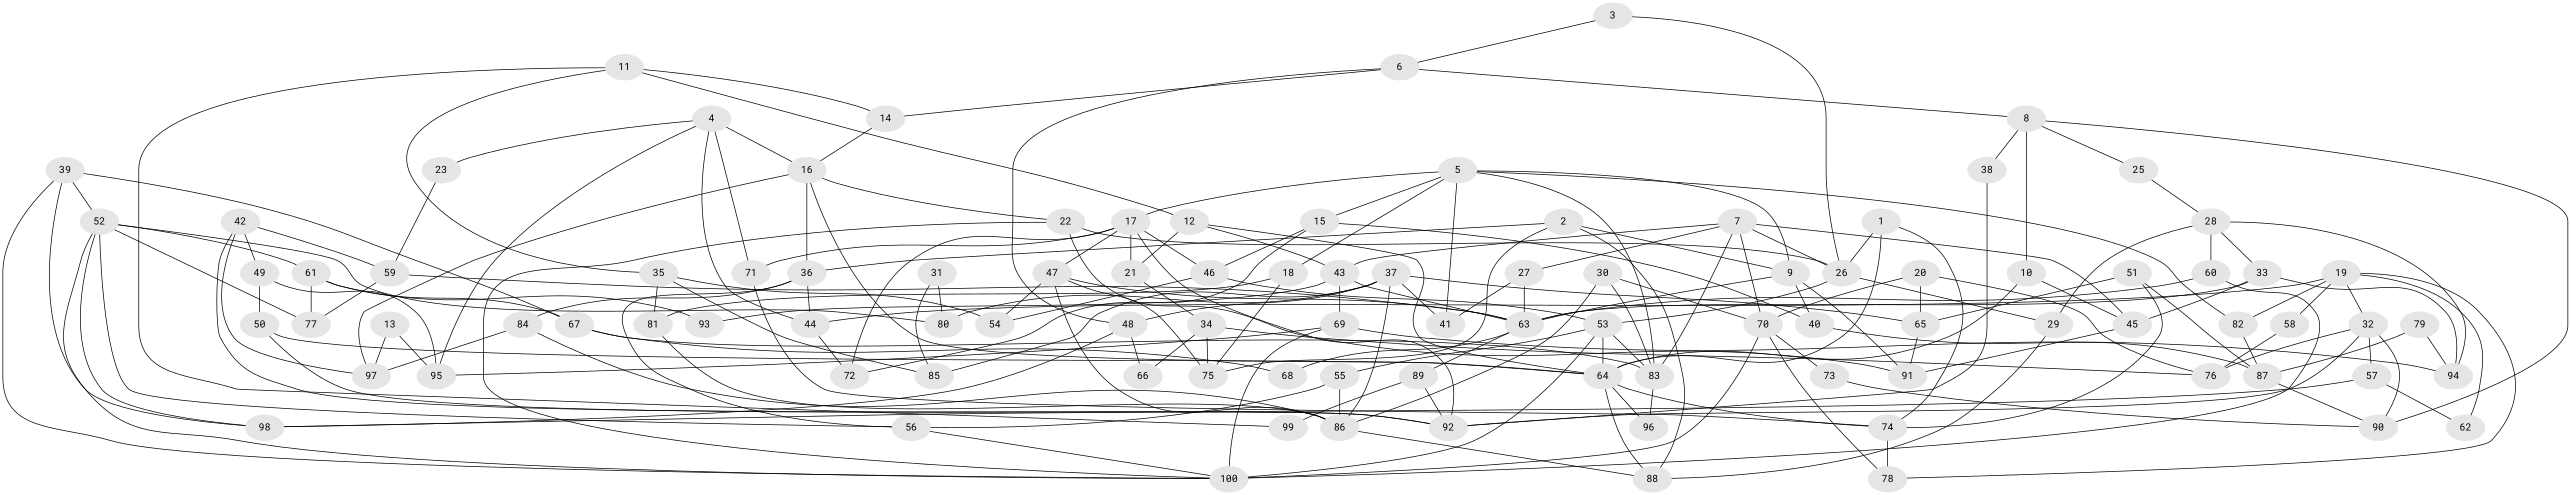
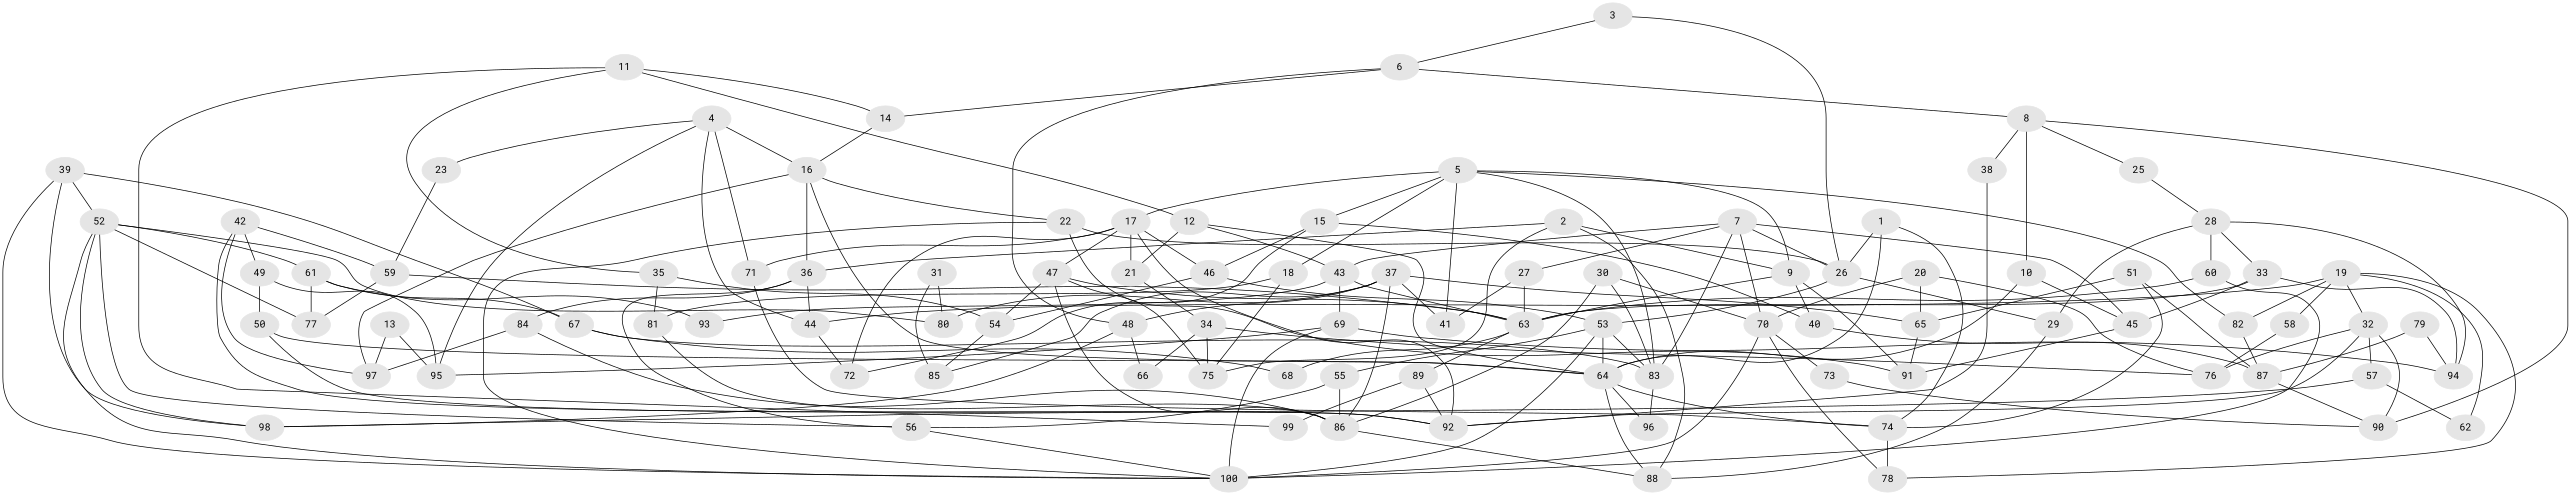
(790, 339) -> (965, 351)
